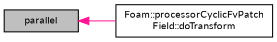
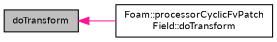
(41, 21) -> (41, 21)
